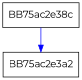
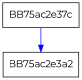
(41, 15) -> (41, 15)
